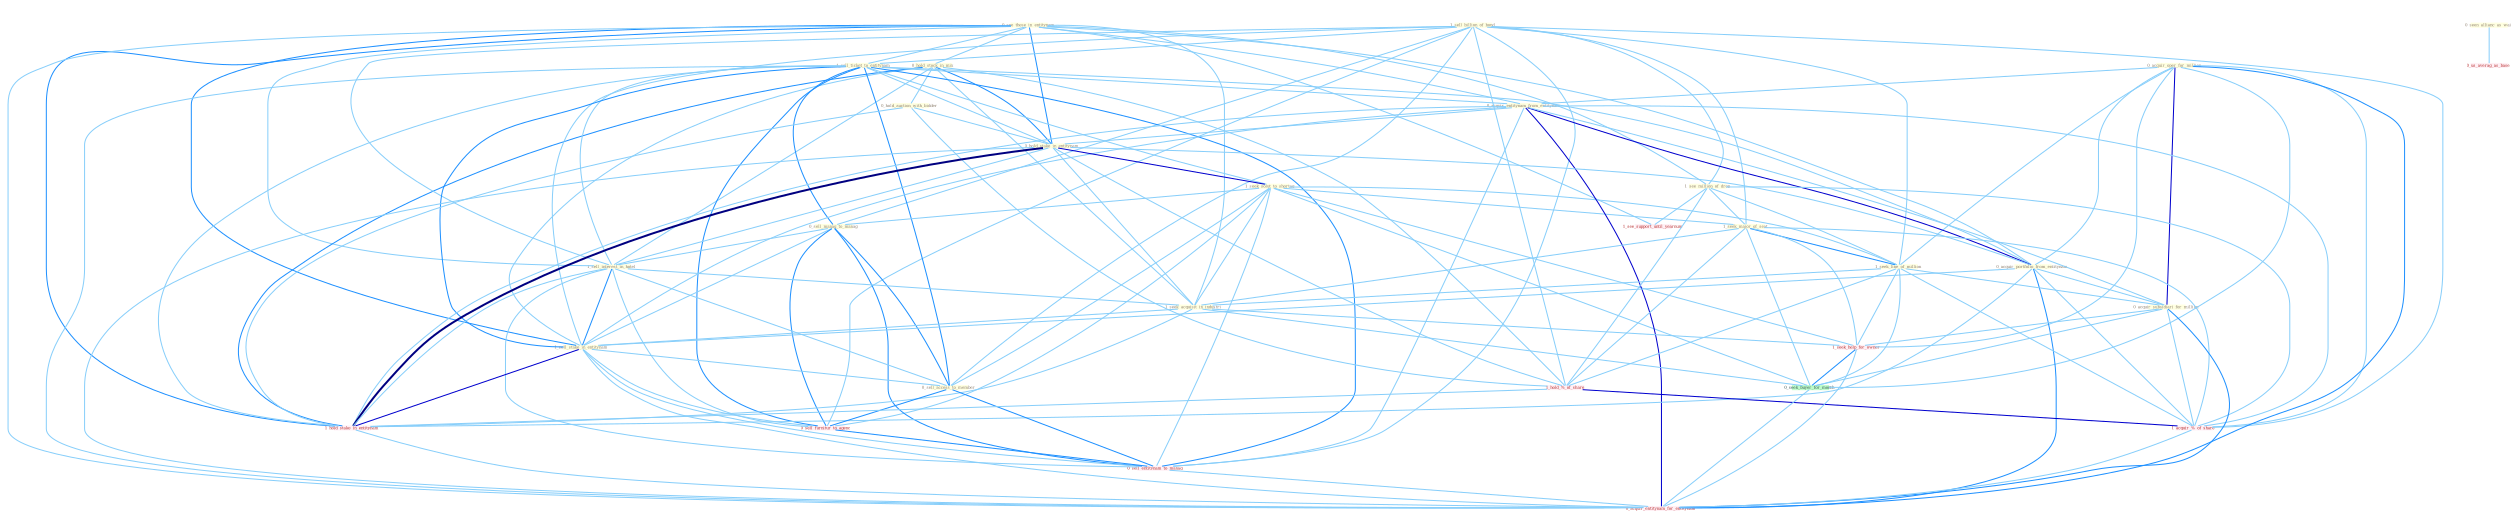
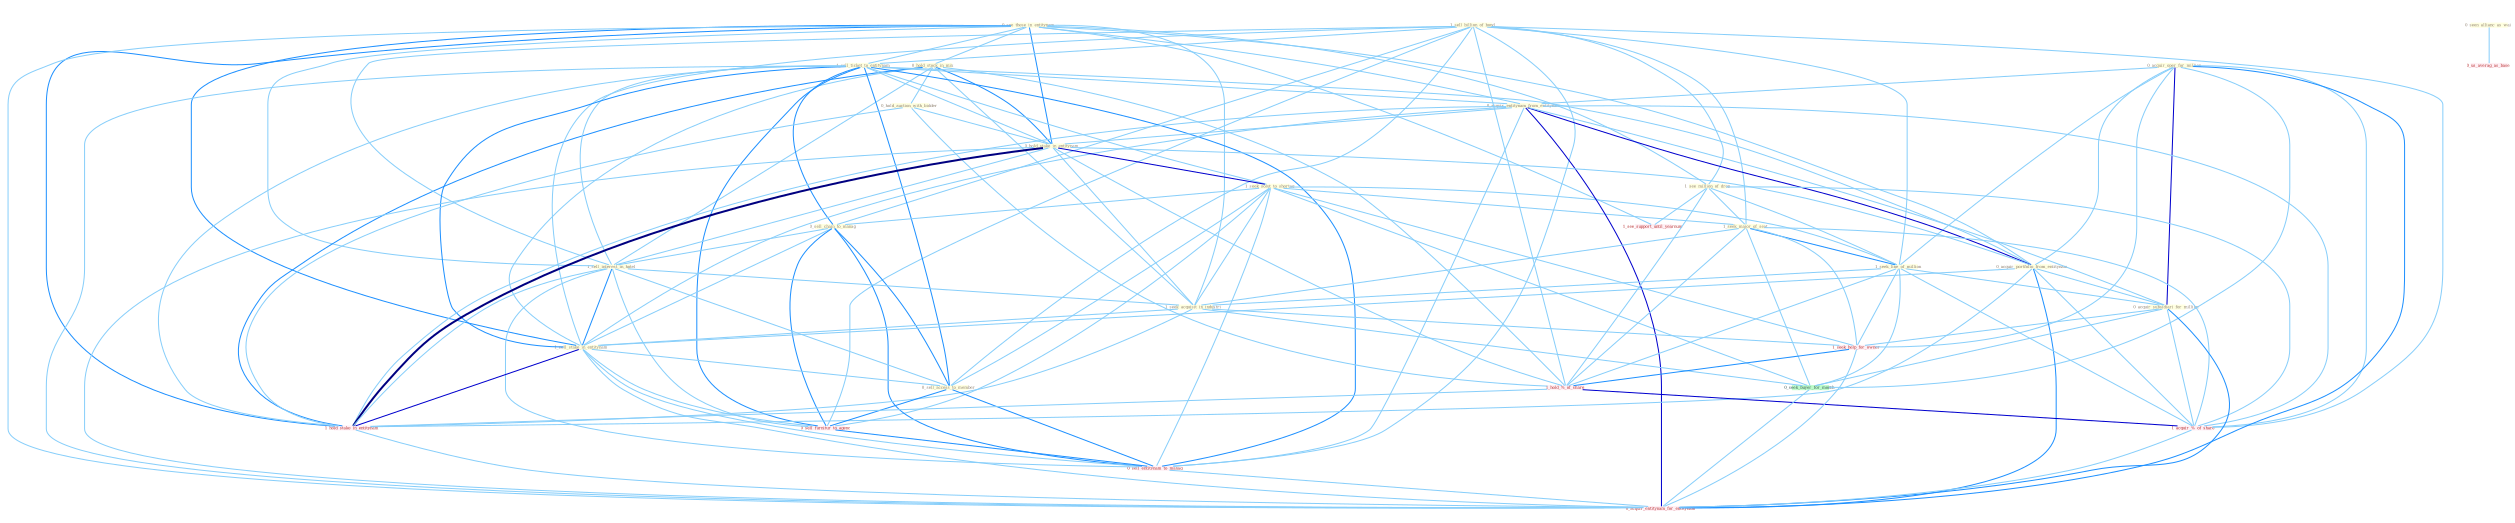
(834, 227) -> (834, 227)
(1834, 367) -> (1711, 368)
